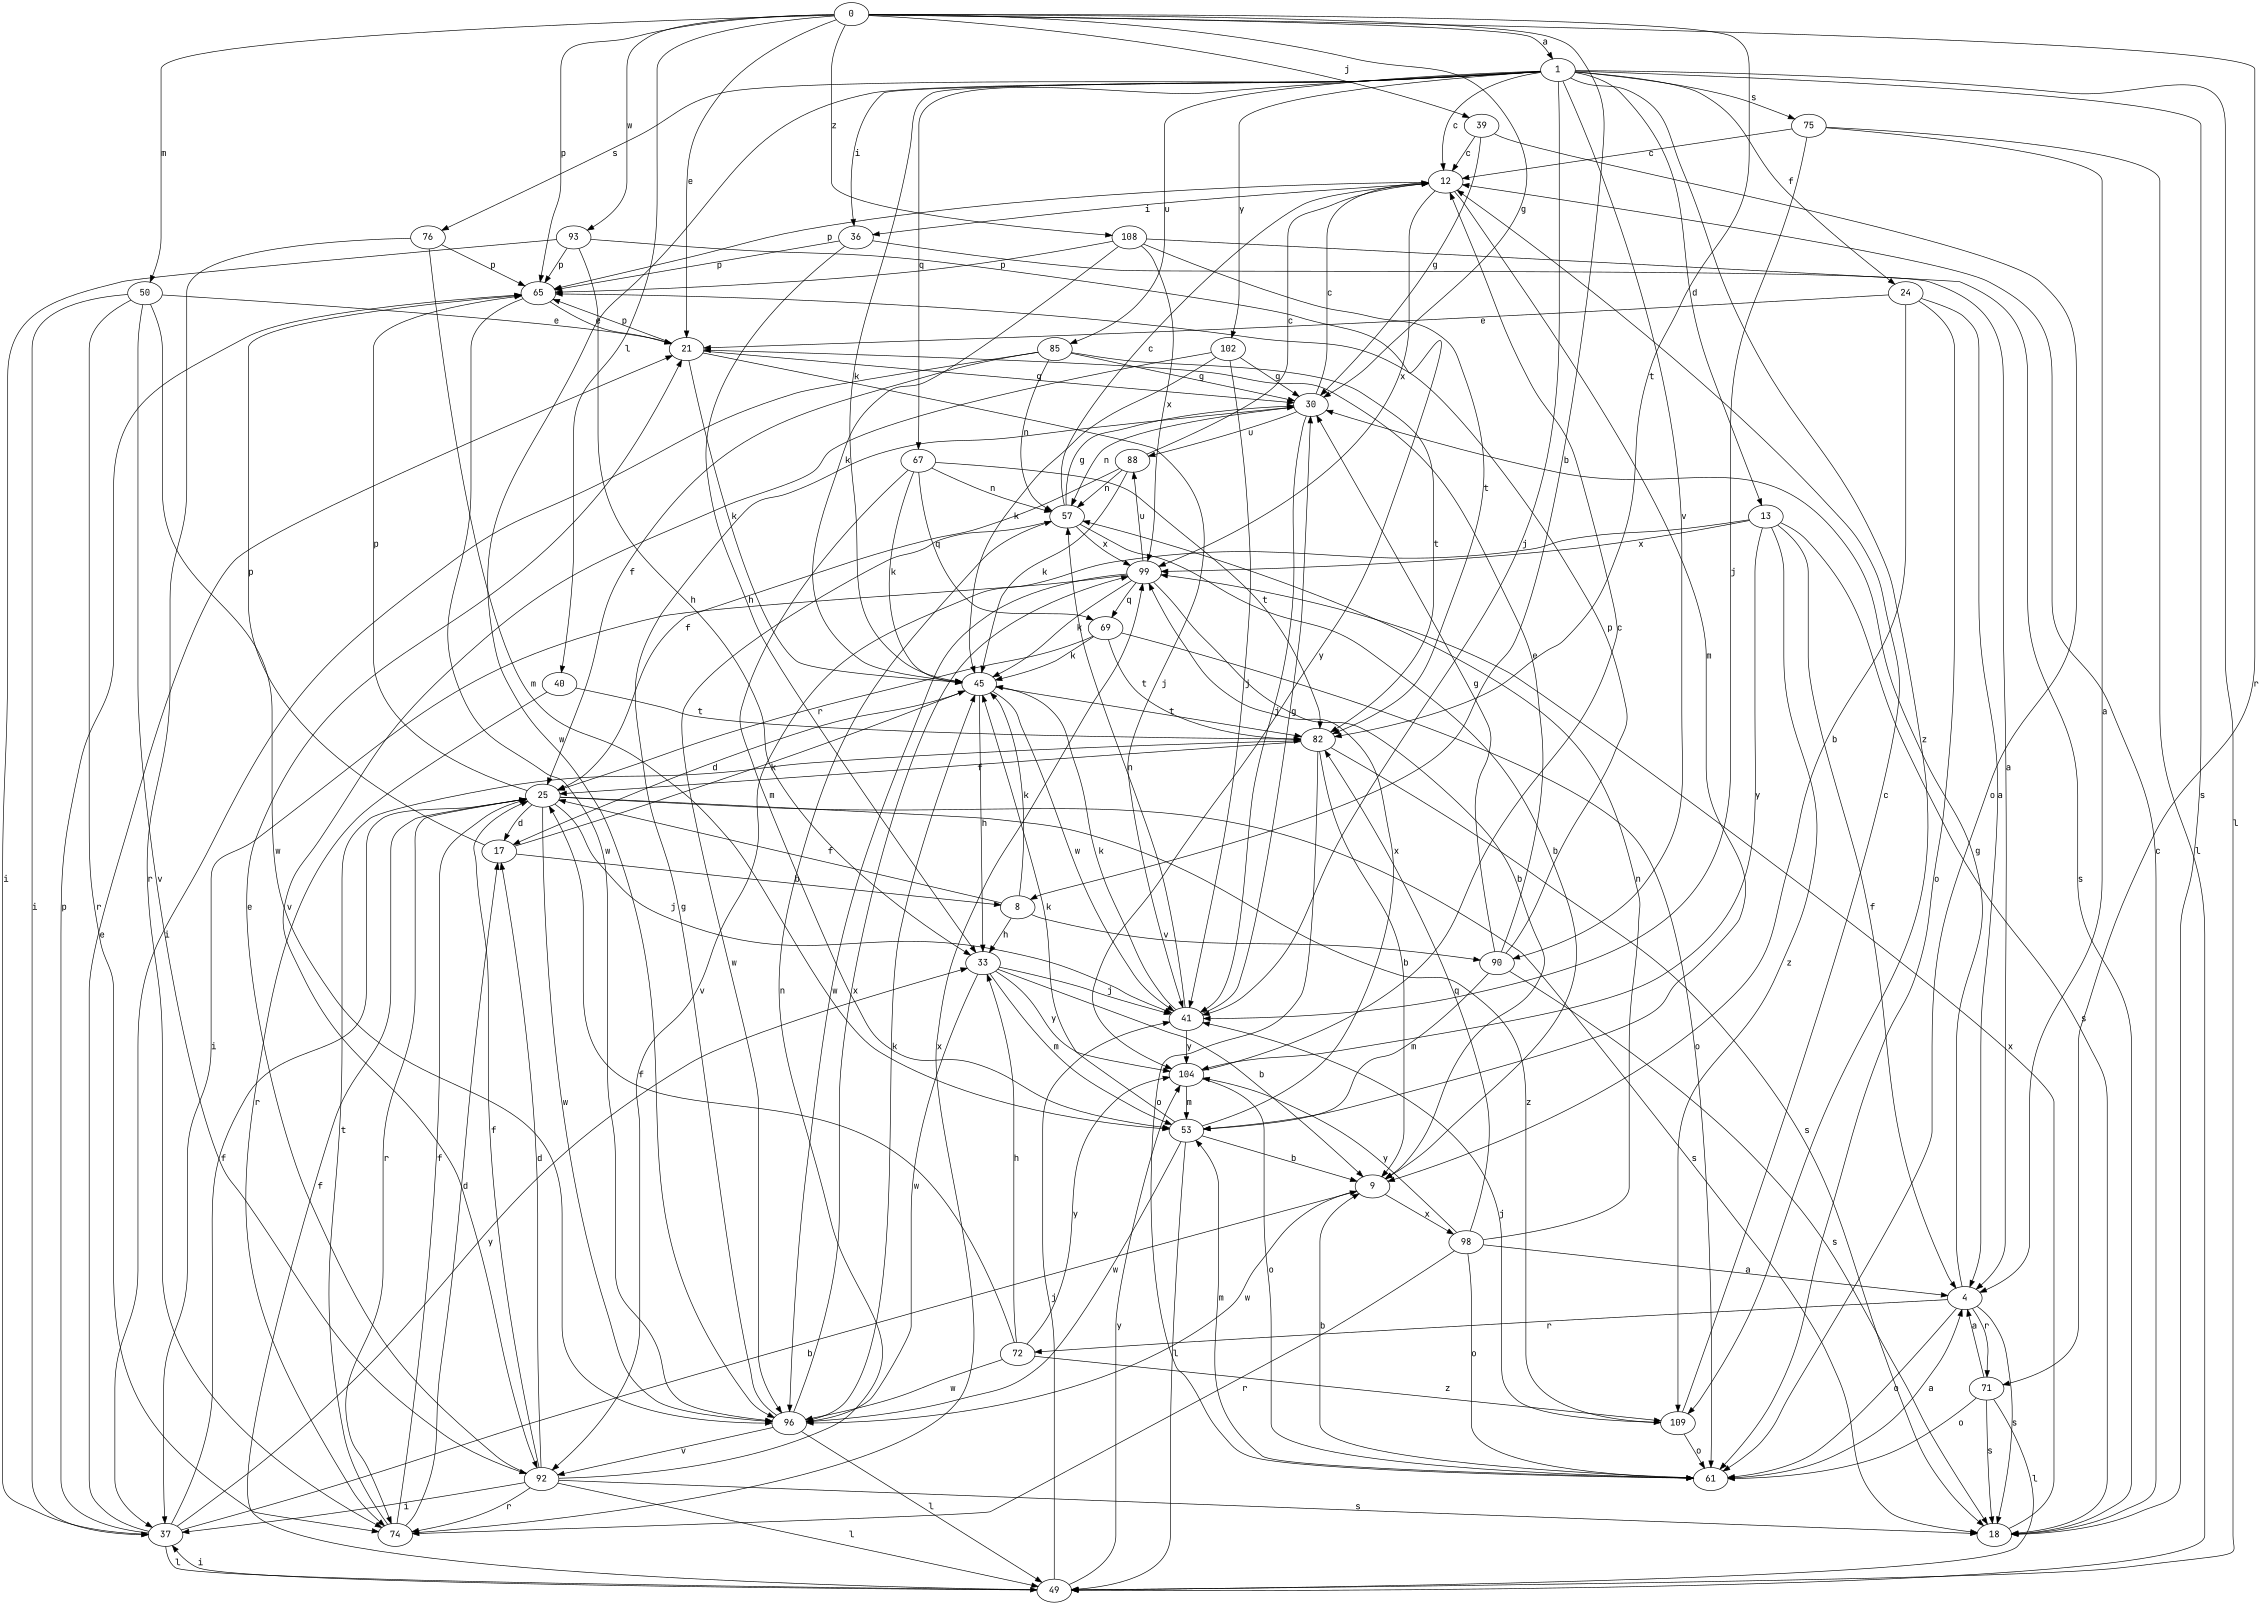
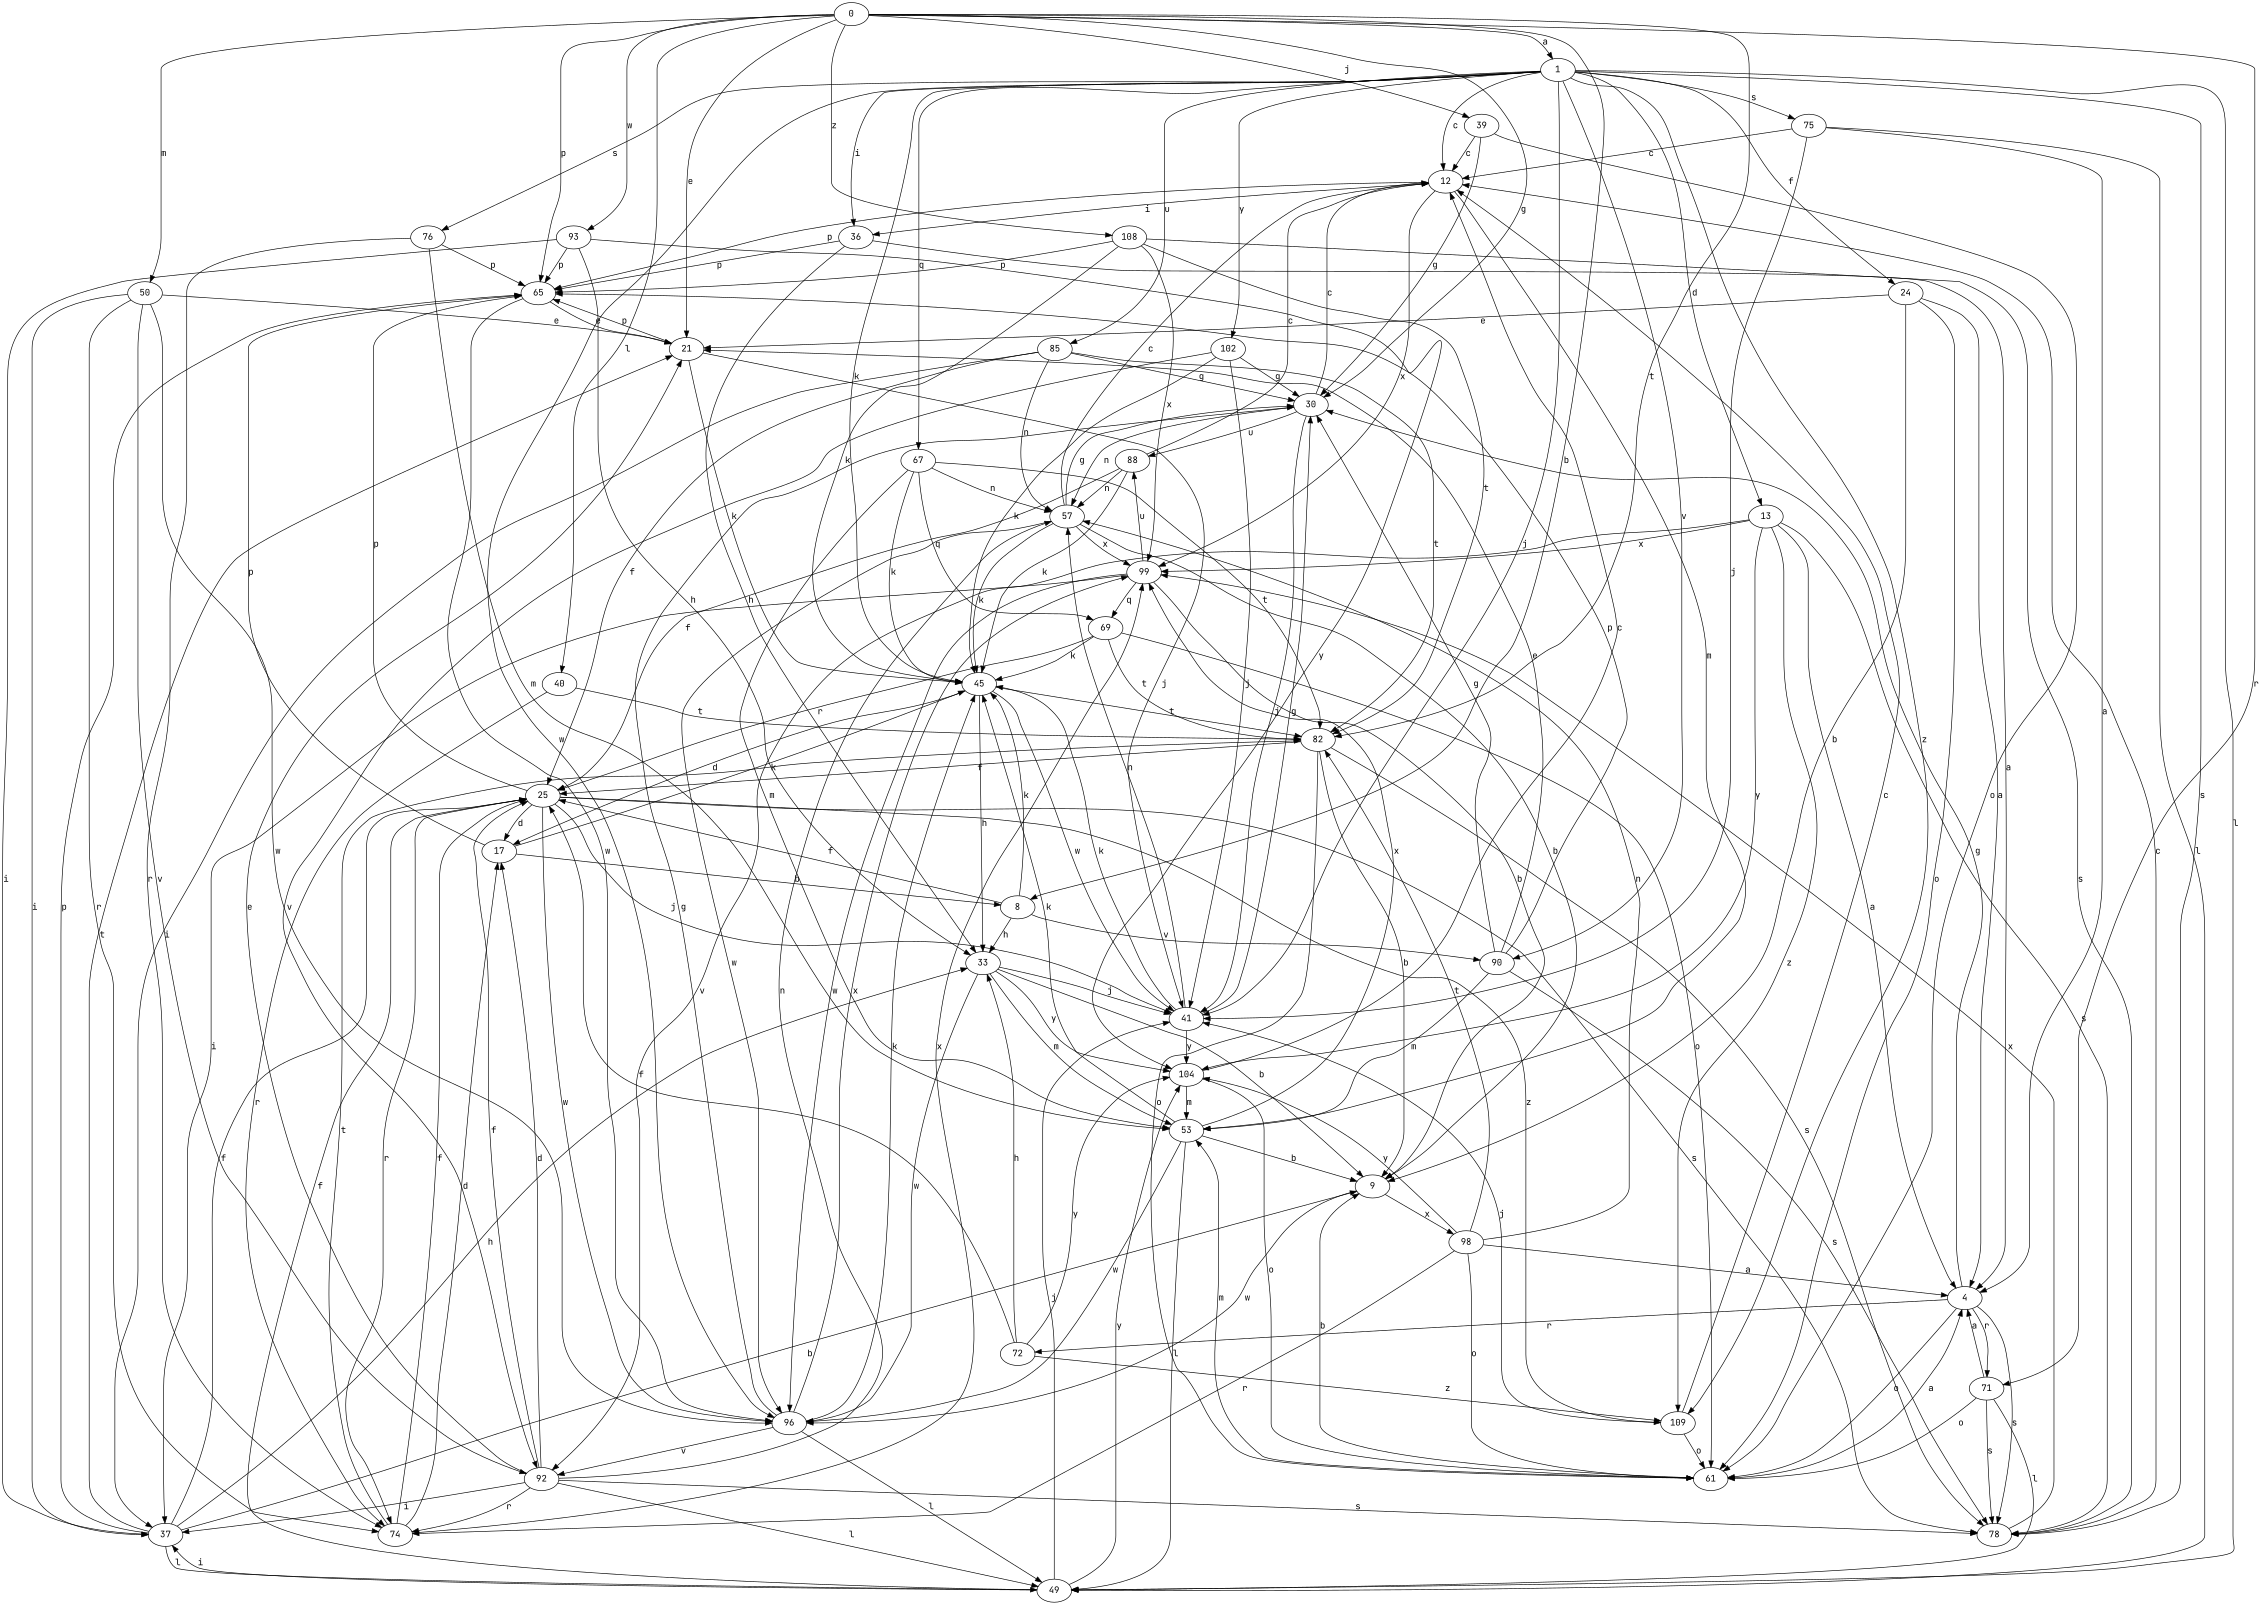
(995, 377) -> none
(1064, 626) -> (985, 579)
(1873, 907) -> (1873, 907)
(102, 935) -> (102, 935)
(1457, 991) -> (1457, 991)
(491, 1242) -> (491, 1242)
(909, 1393) -> none
(1994, 1535) -> (1994, 1535)
